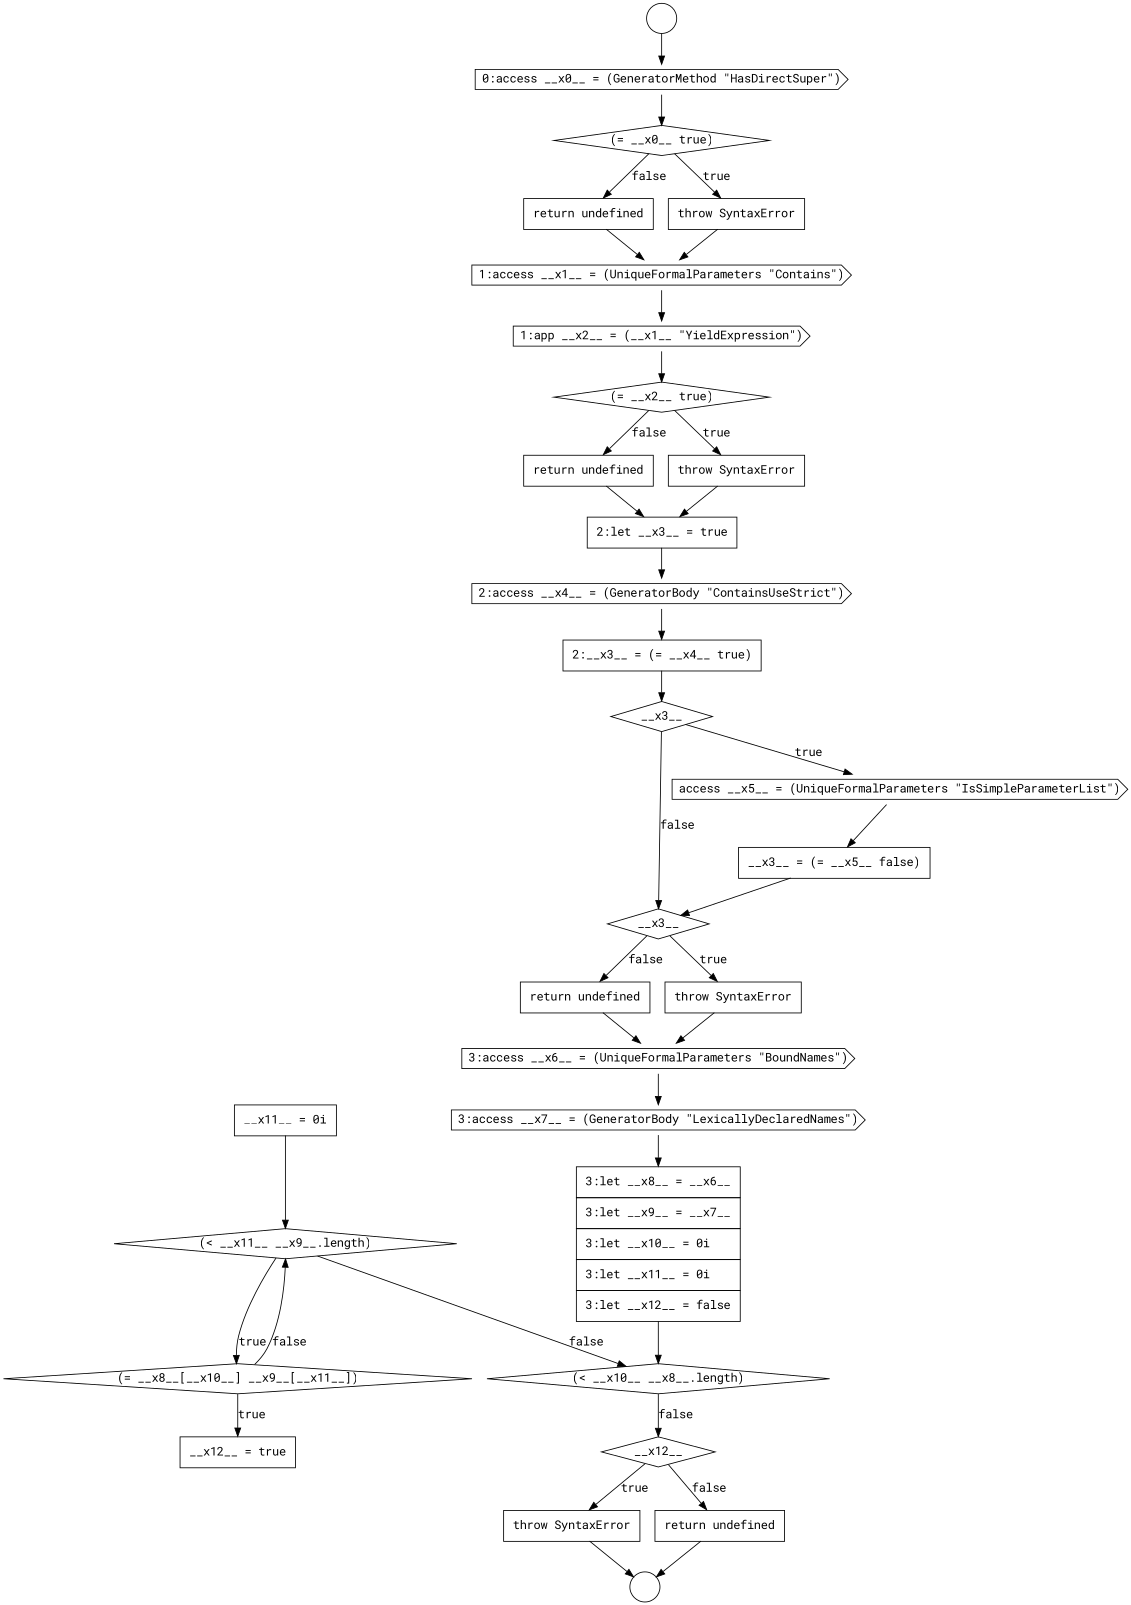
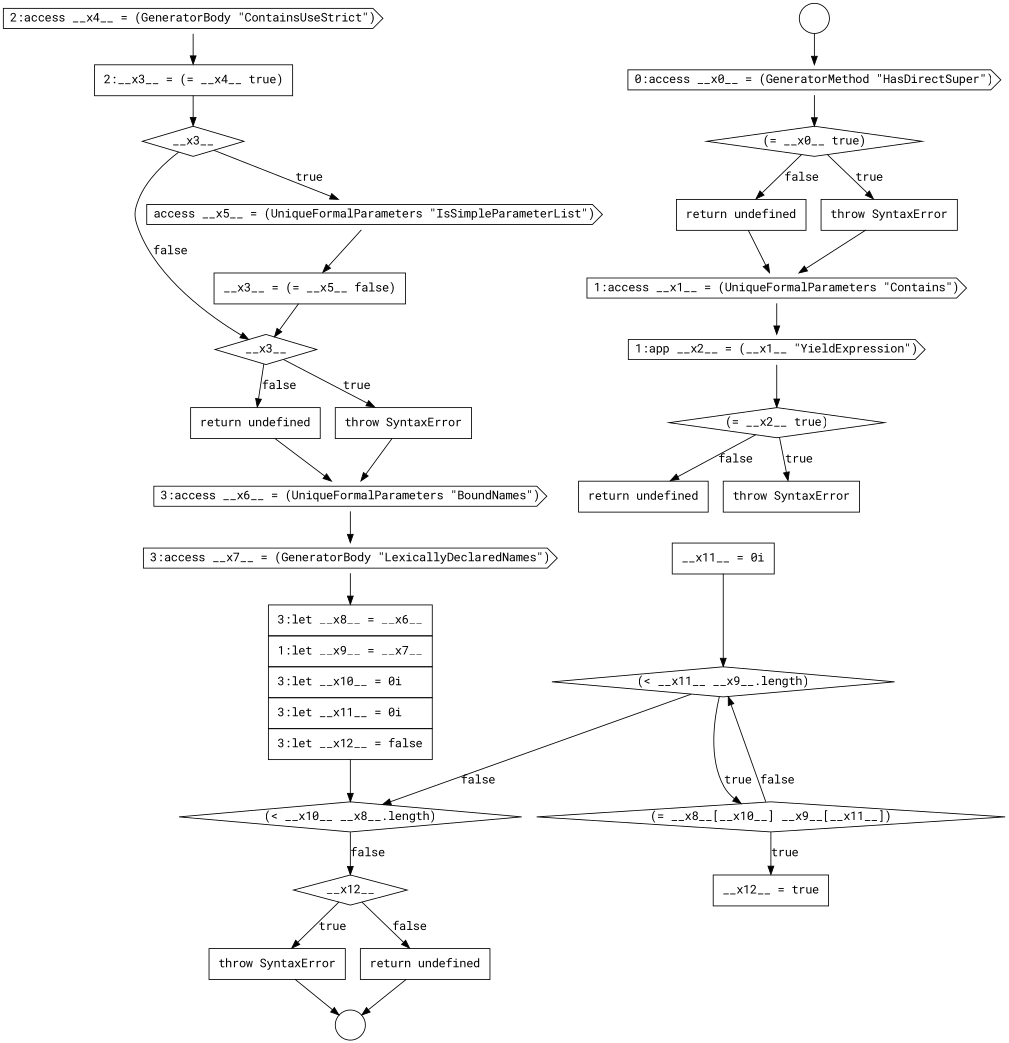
(662, 532) -> none
(658, 1213) -> (350, 651)
